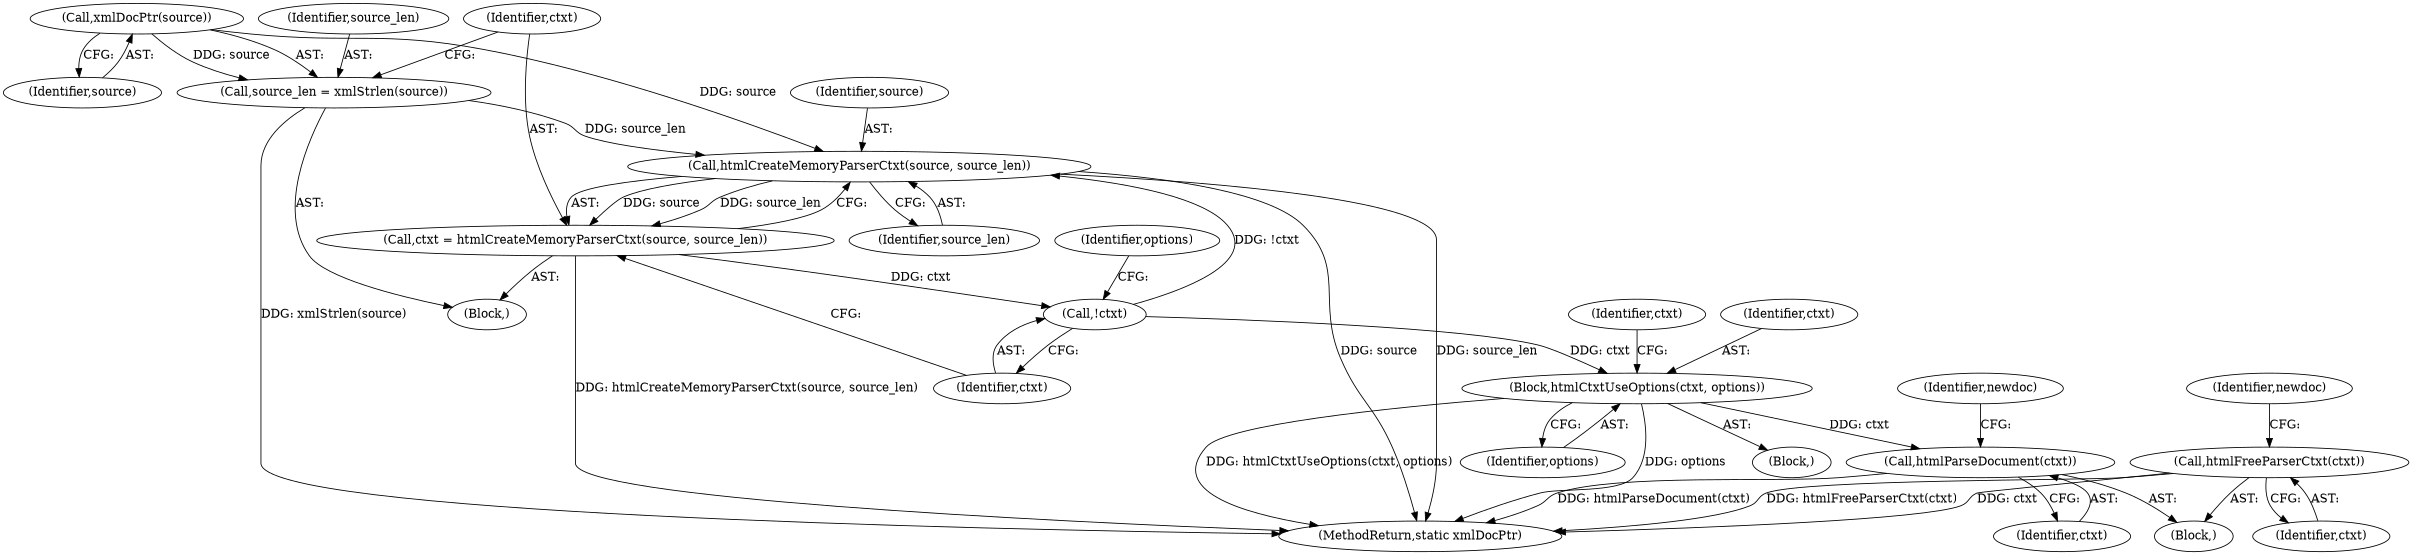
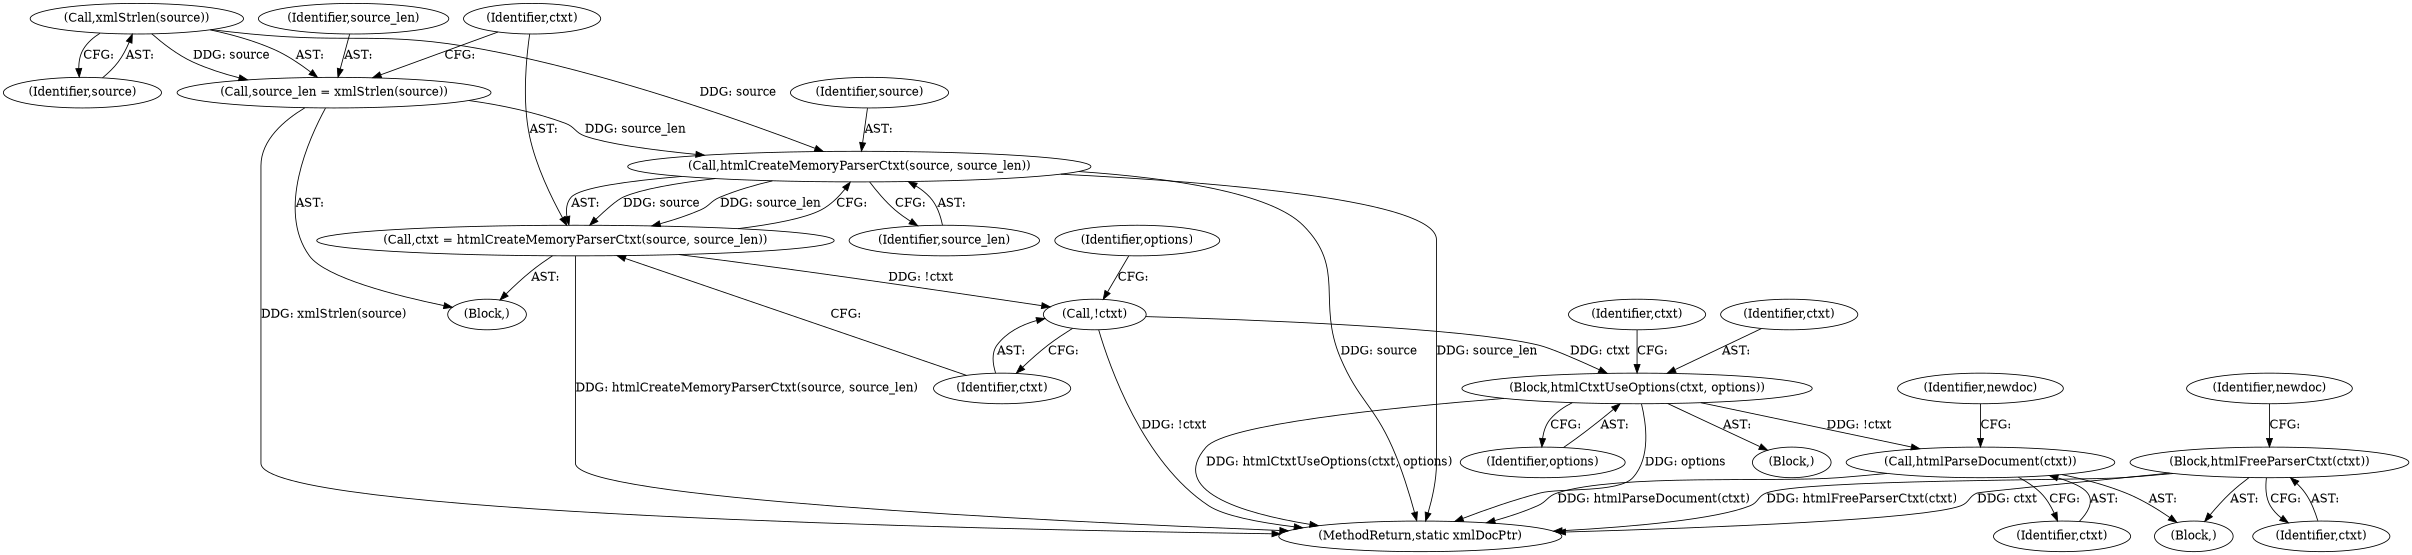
(137, 19) -> (137, 19)
(1214, 214) -> (1164, 464)
(921, 278) -> (921, 278)
(1859, 425) -> (1859, 425)
(2270, 462) -> (2270, 462)
